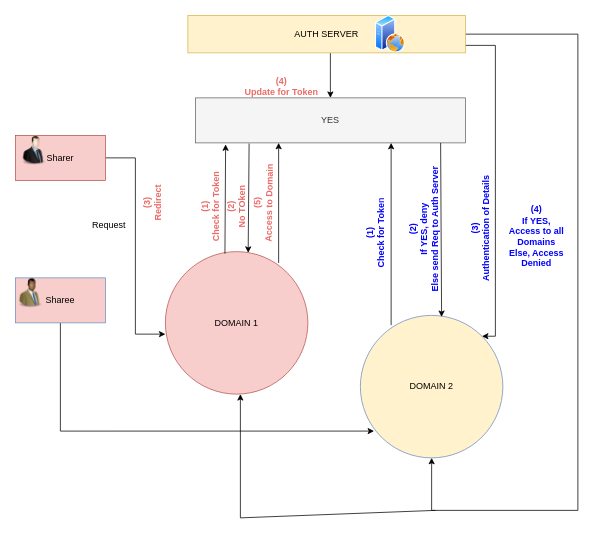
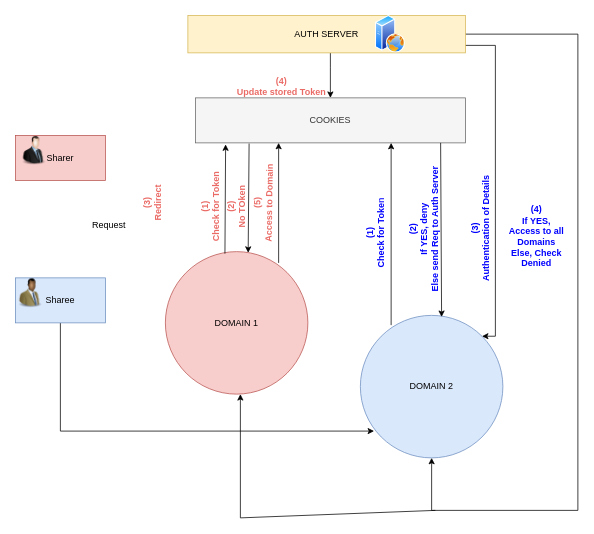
(282, 87) -> (282, 87)
(330, 120) -> (330, 120)
(537, 237) -> (537, 237)
(135, 246) -> none
(60, 300) -> (60, 300)
(432, 387) -> (432, 387)
